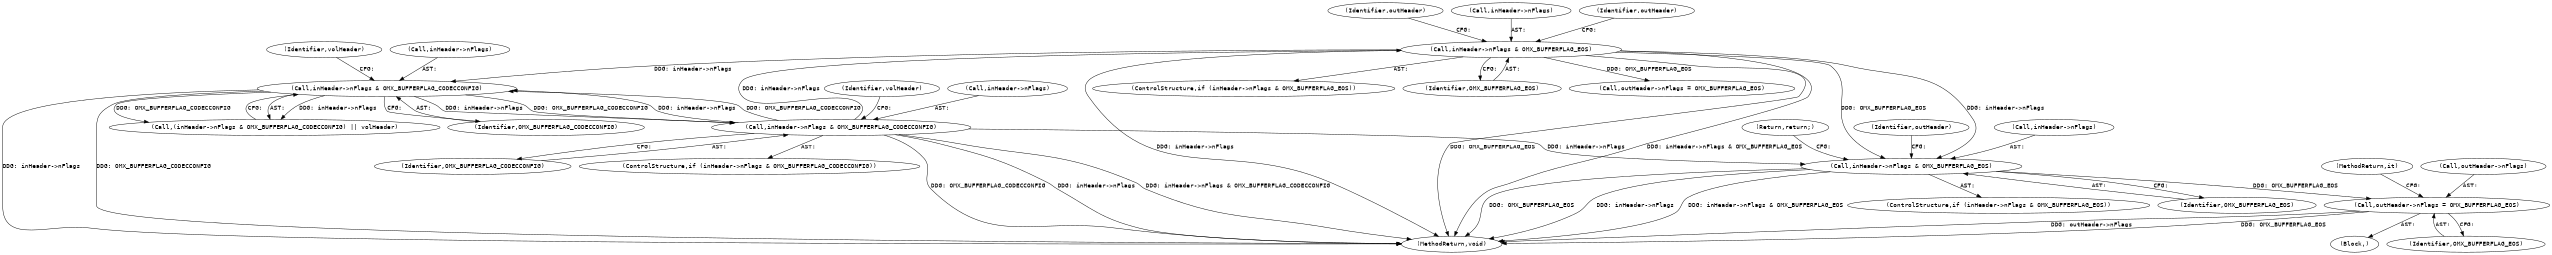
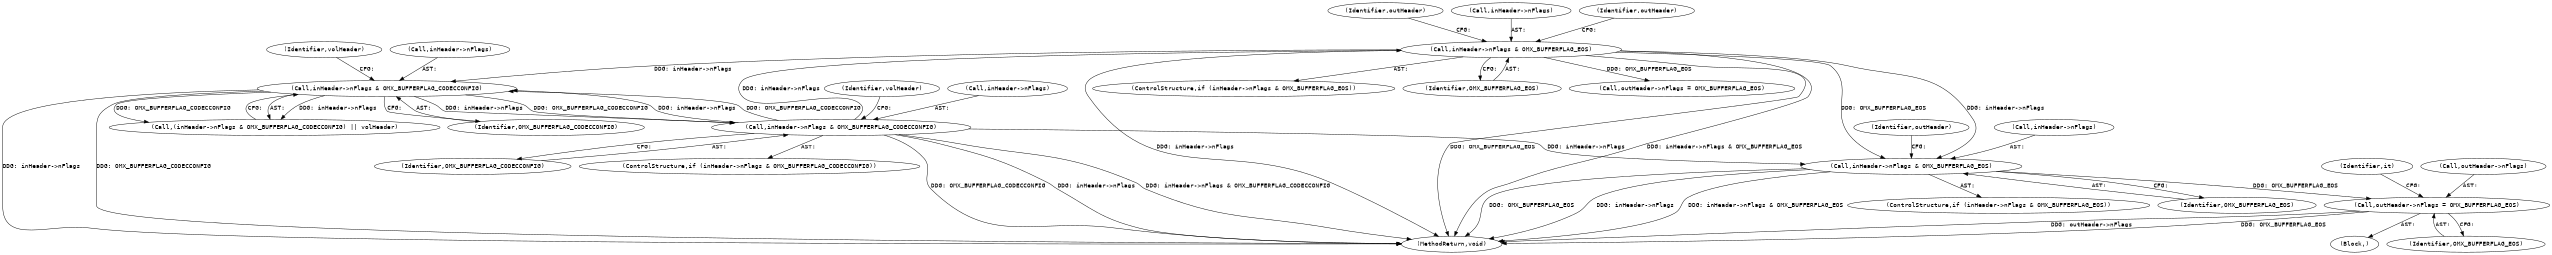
(1785, 127) -> none
(2367, 166) -> (2367, 166)
